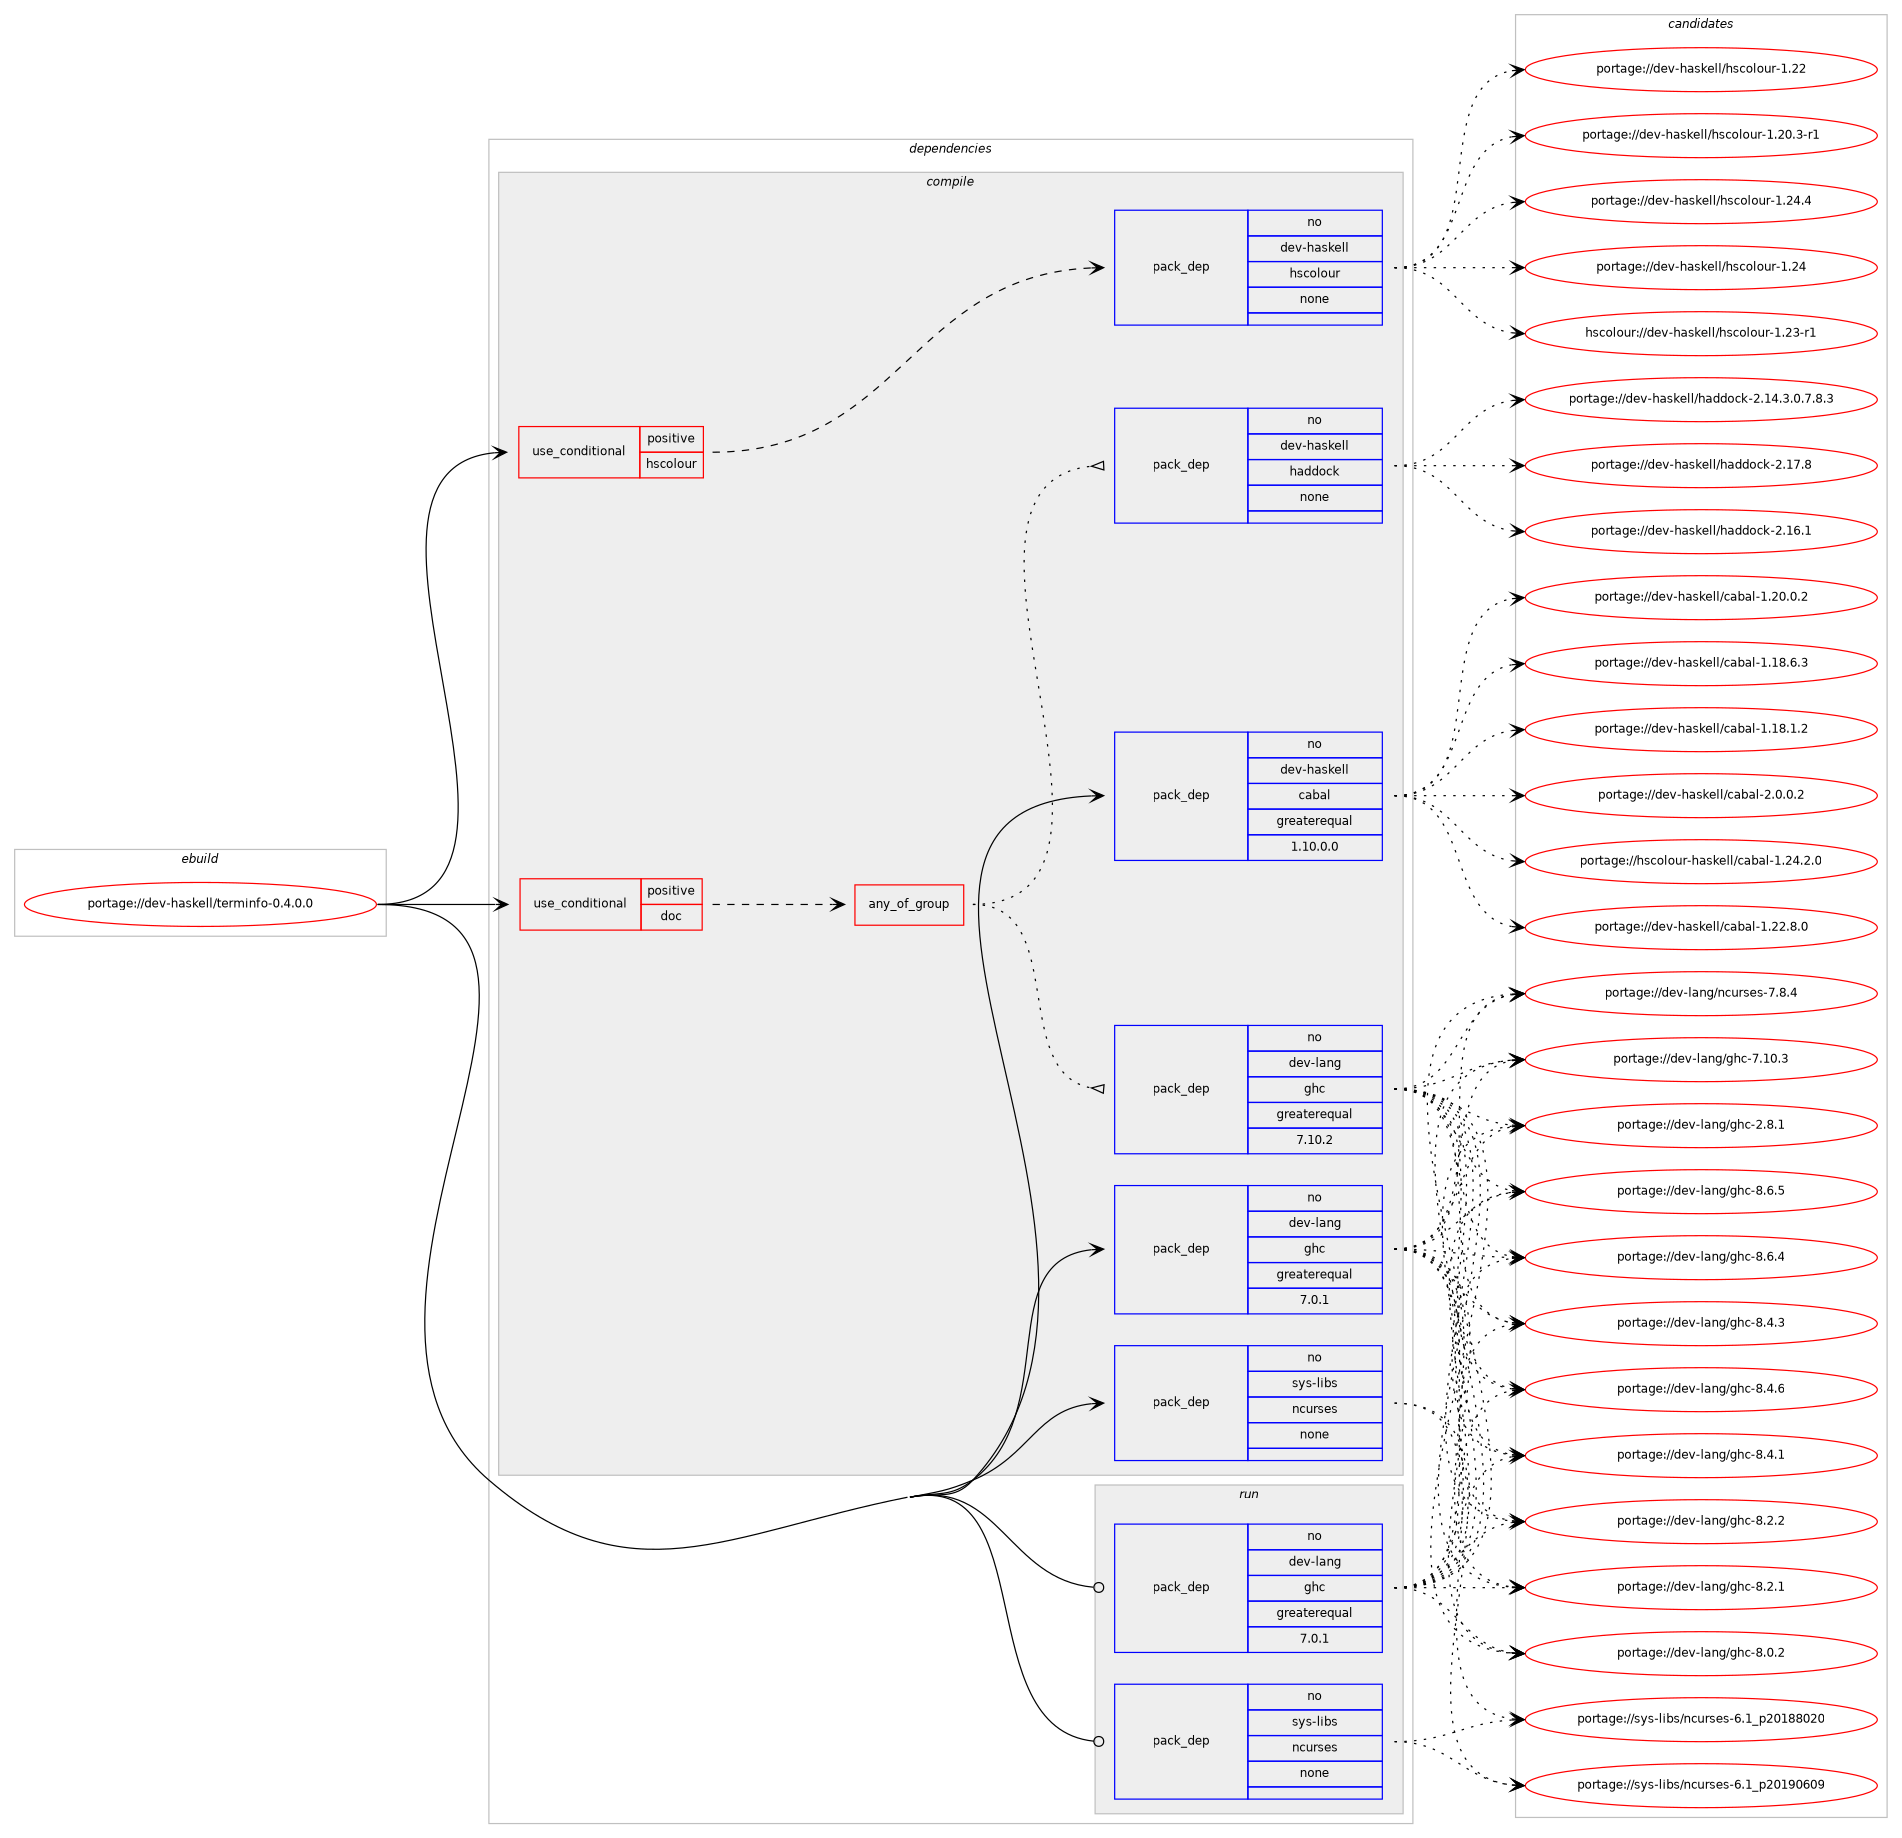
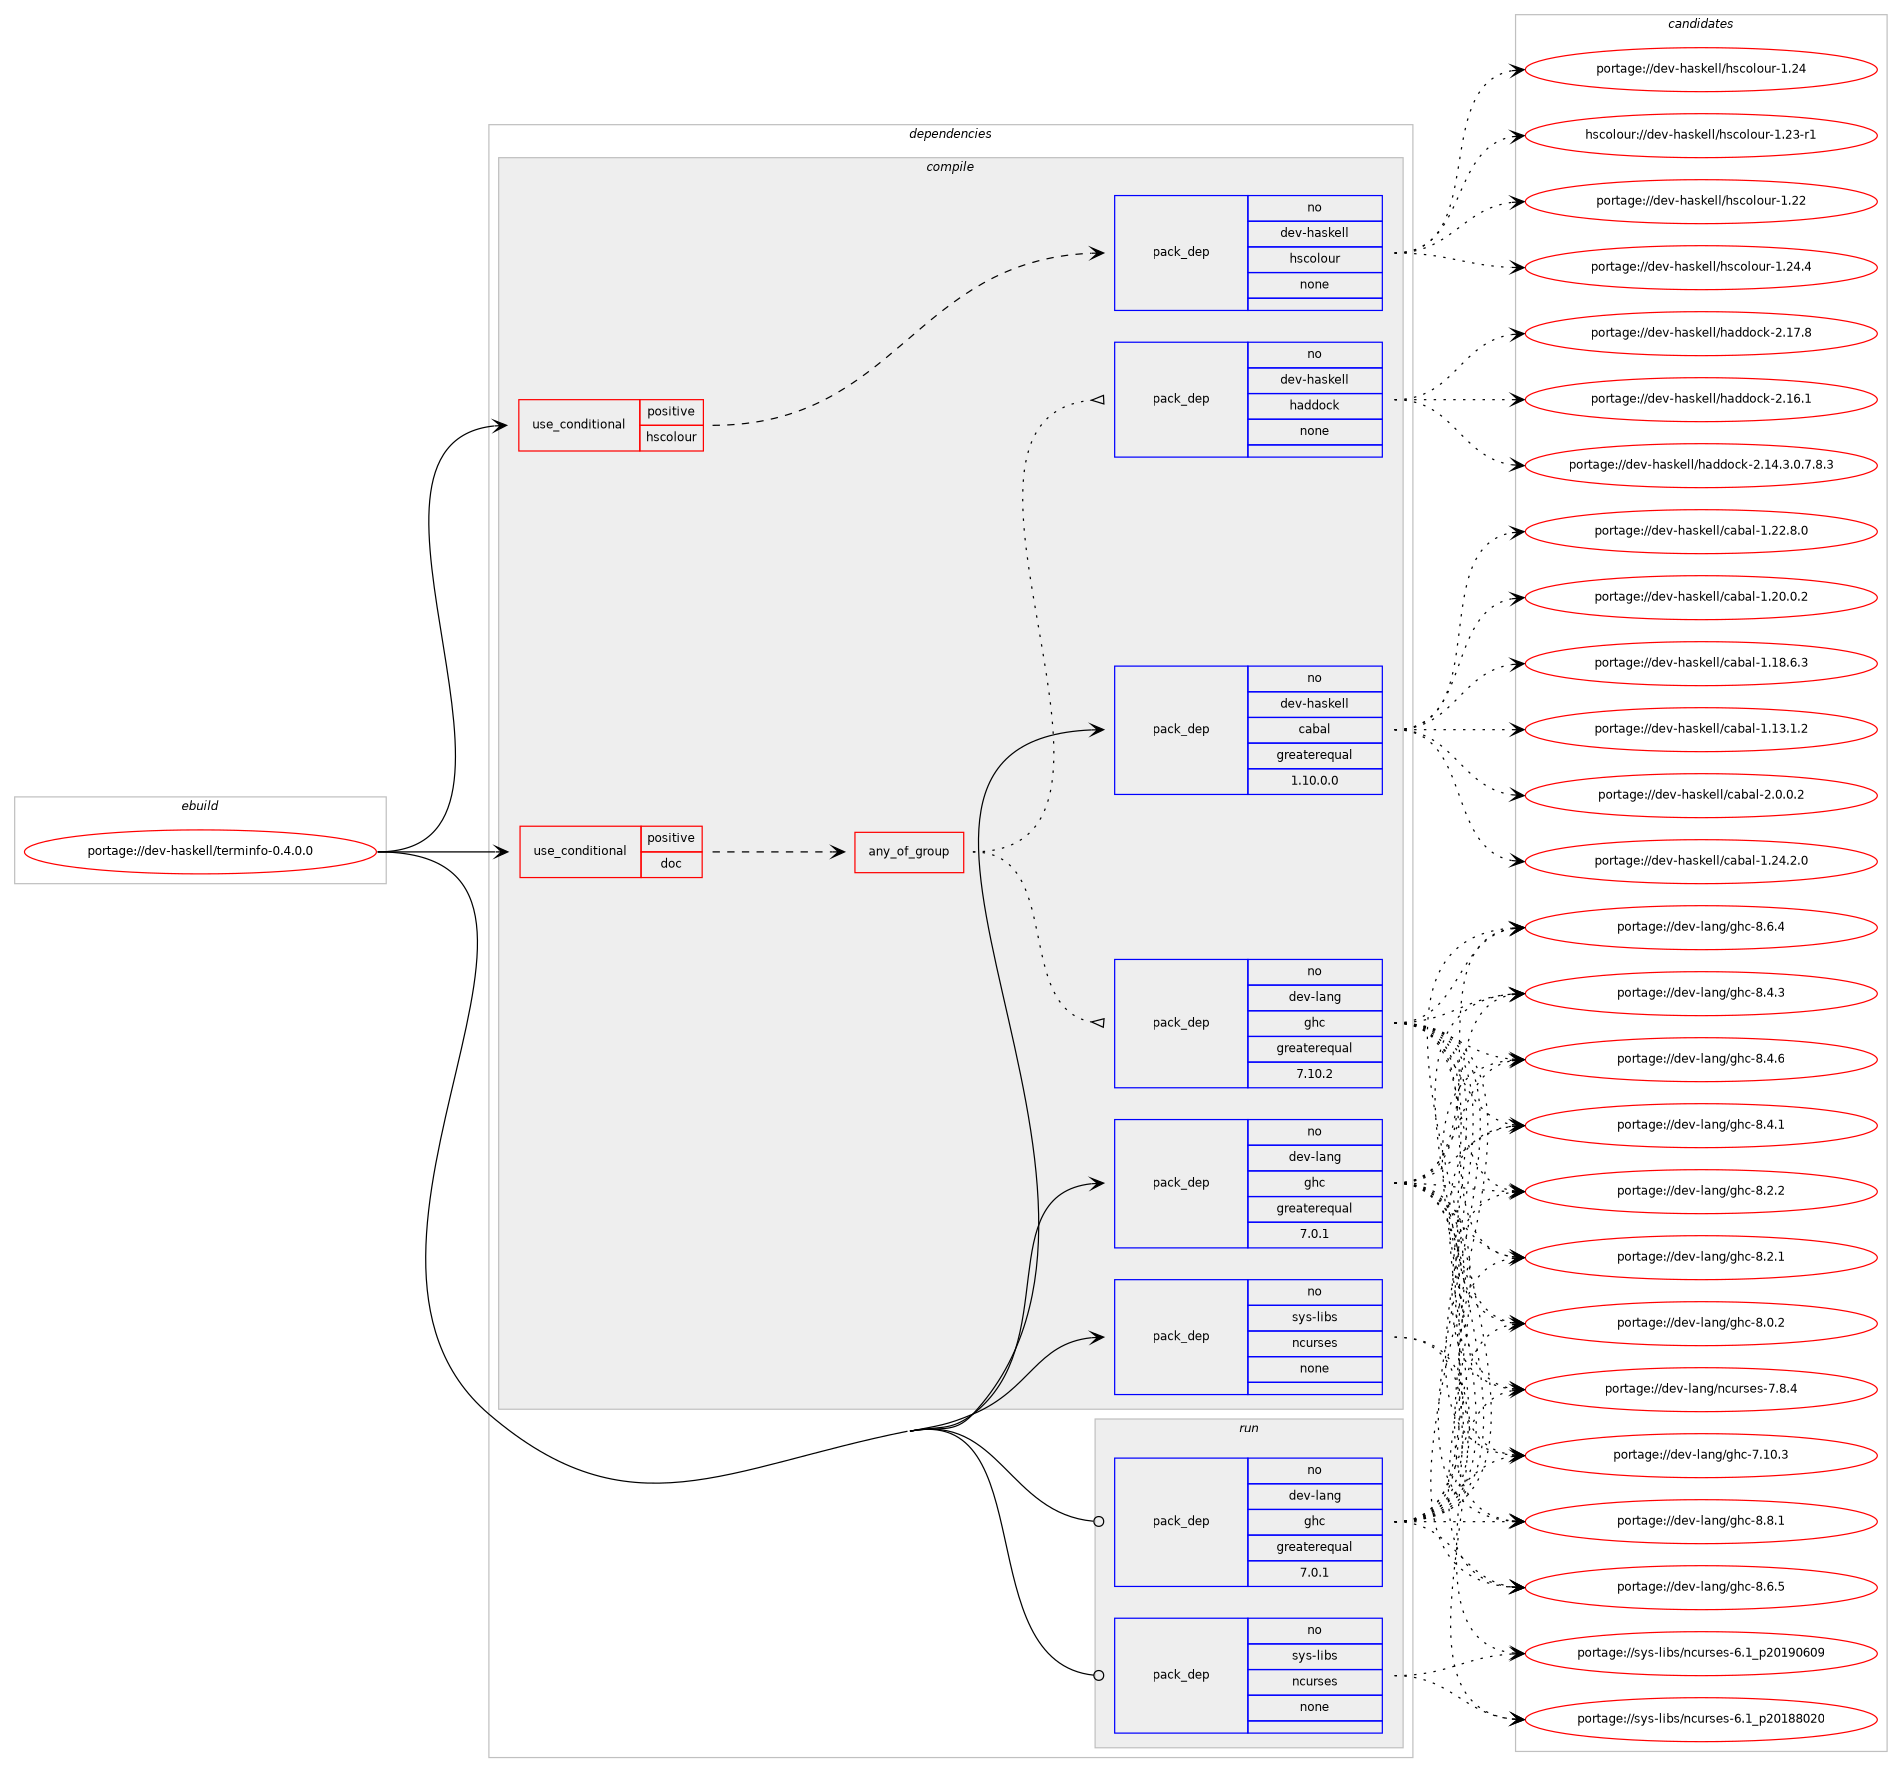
(1701, 136) -> none
(1701, 730) -> (1701, 730)
(1701, 862) -> (1701, 862)
(1701, 1126) -> (1701, 1522)
